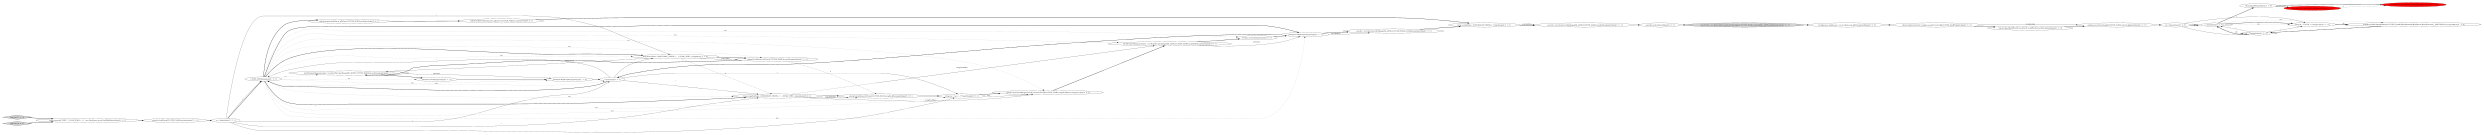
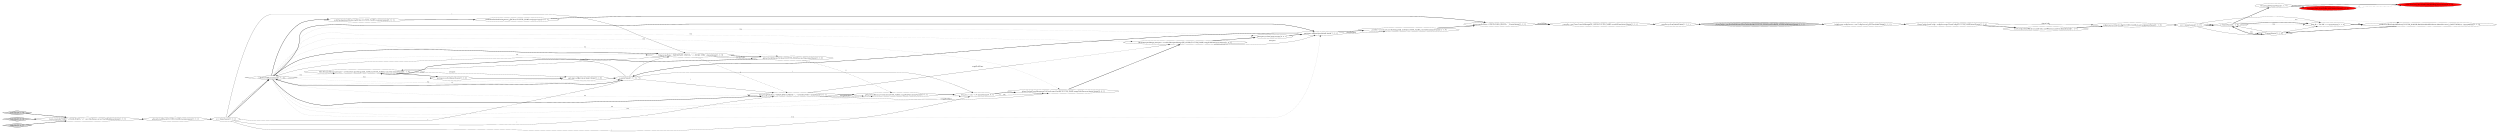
(263, 79) -> (271, 78)
none -> (17, 113)
